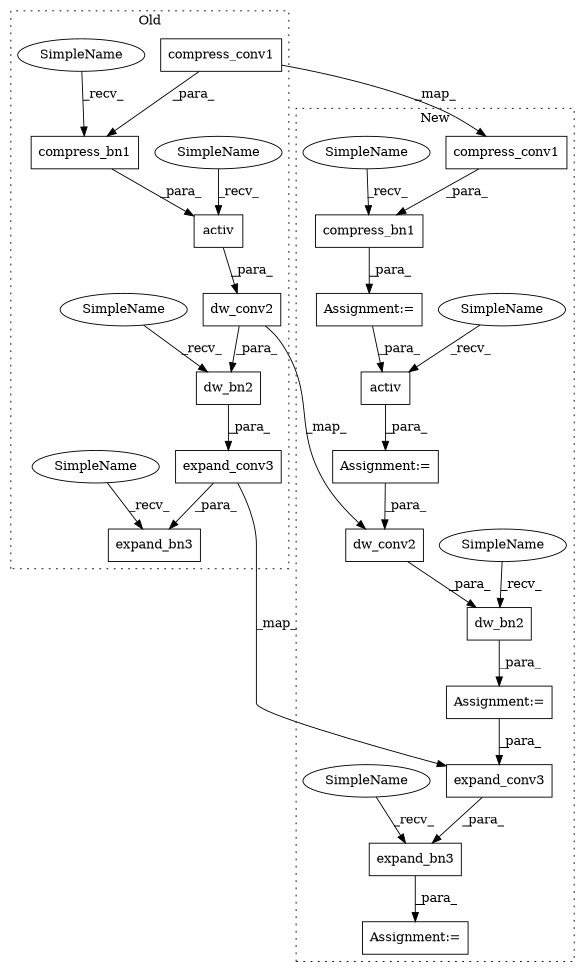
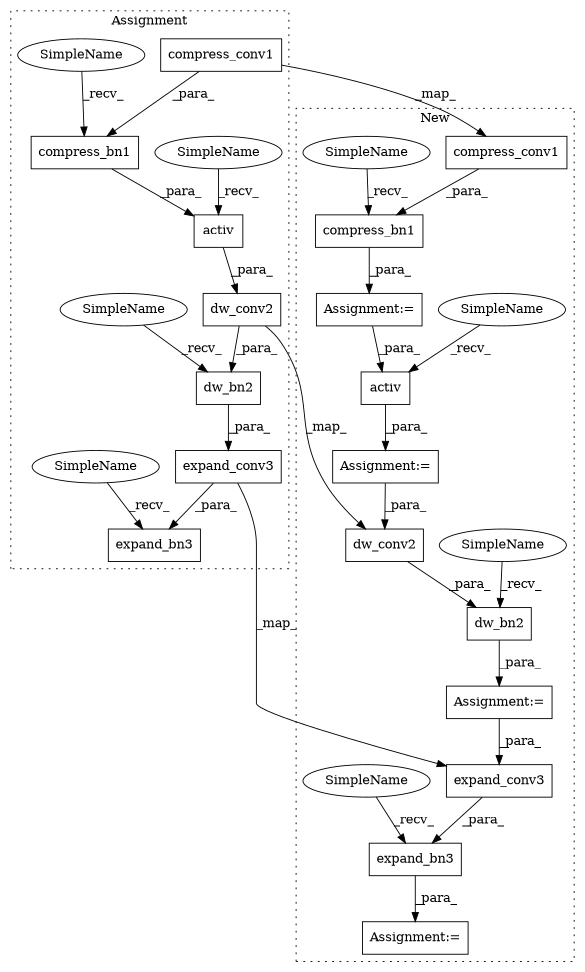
(150, 21) -> (150, 21)
